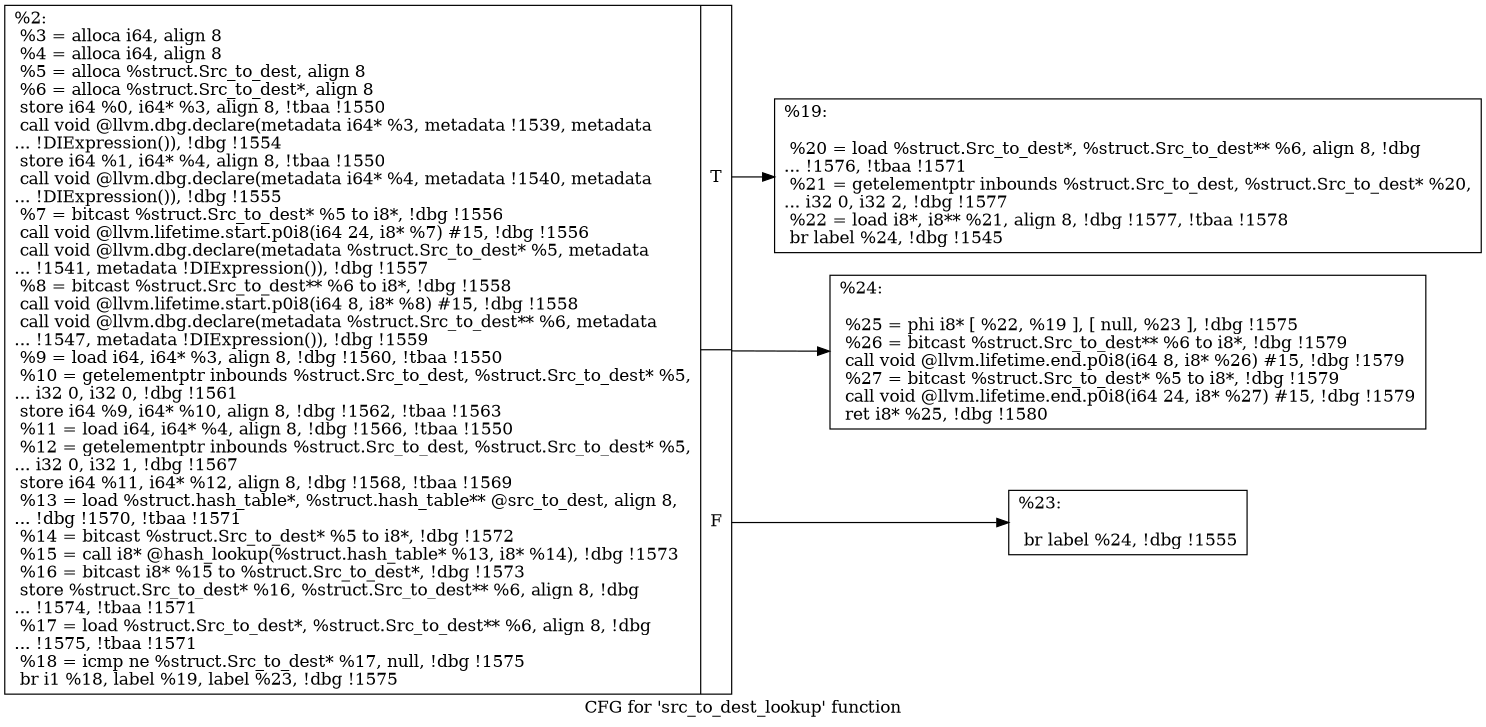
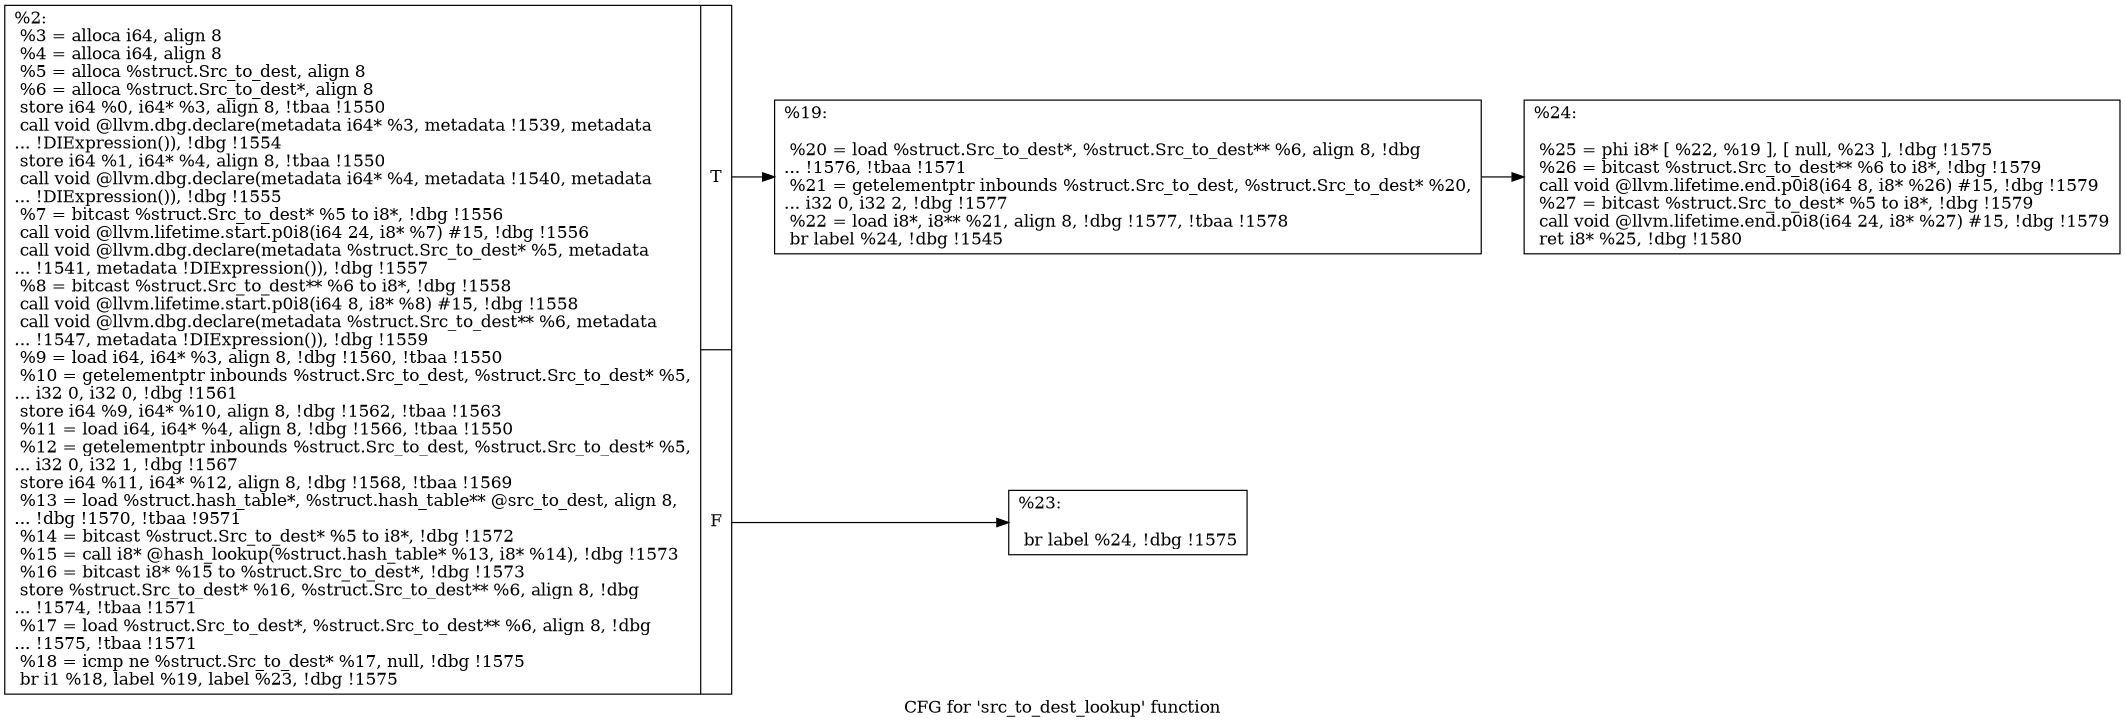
(775, 351) -> (1497, 177)
(128, 519) -> (128, 519)
(1128, 540) -> (1128, 540)
